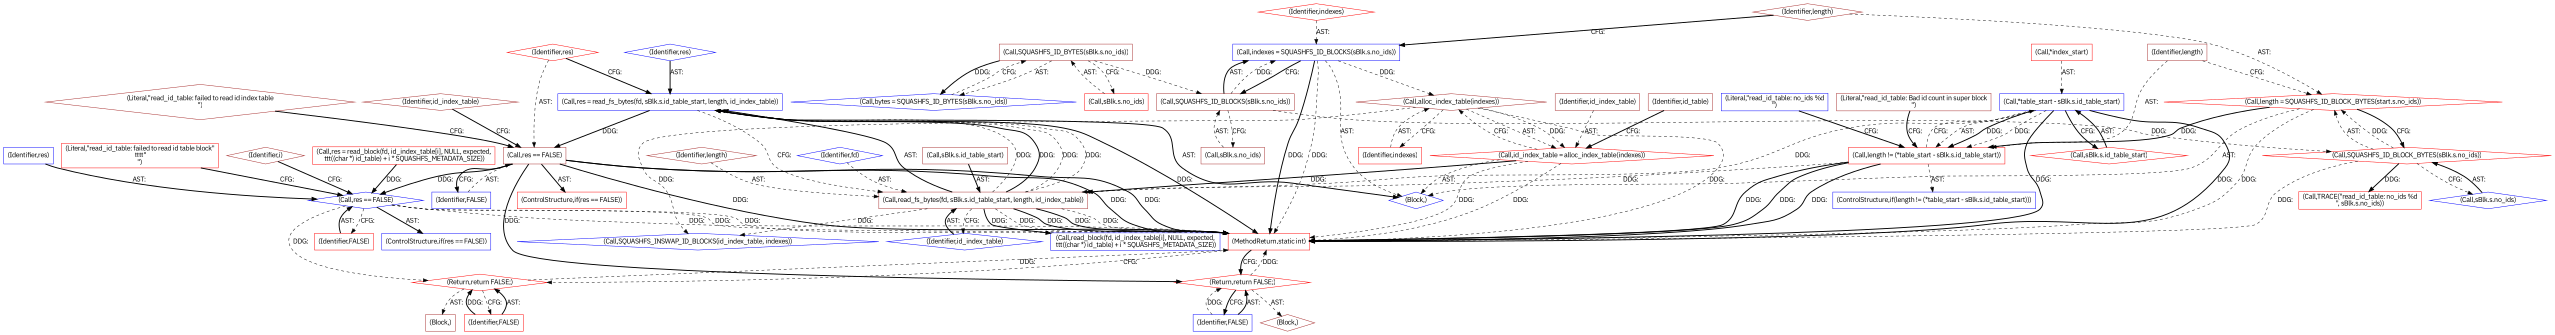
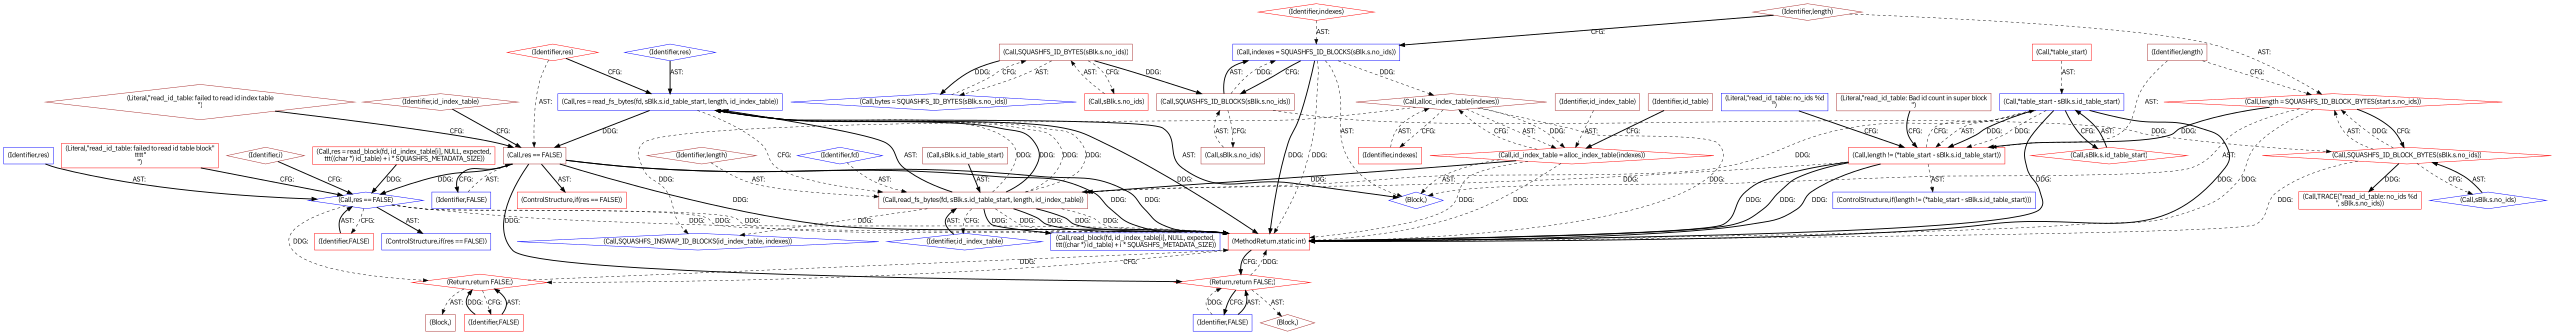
(2062, 52) -> (2062, 52)
(1146, 76) -> (1146, 76)
